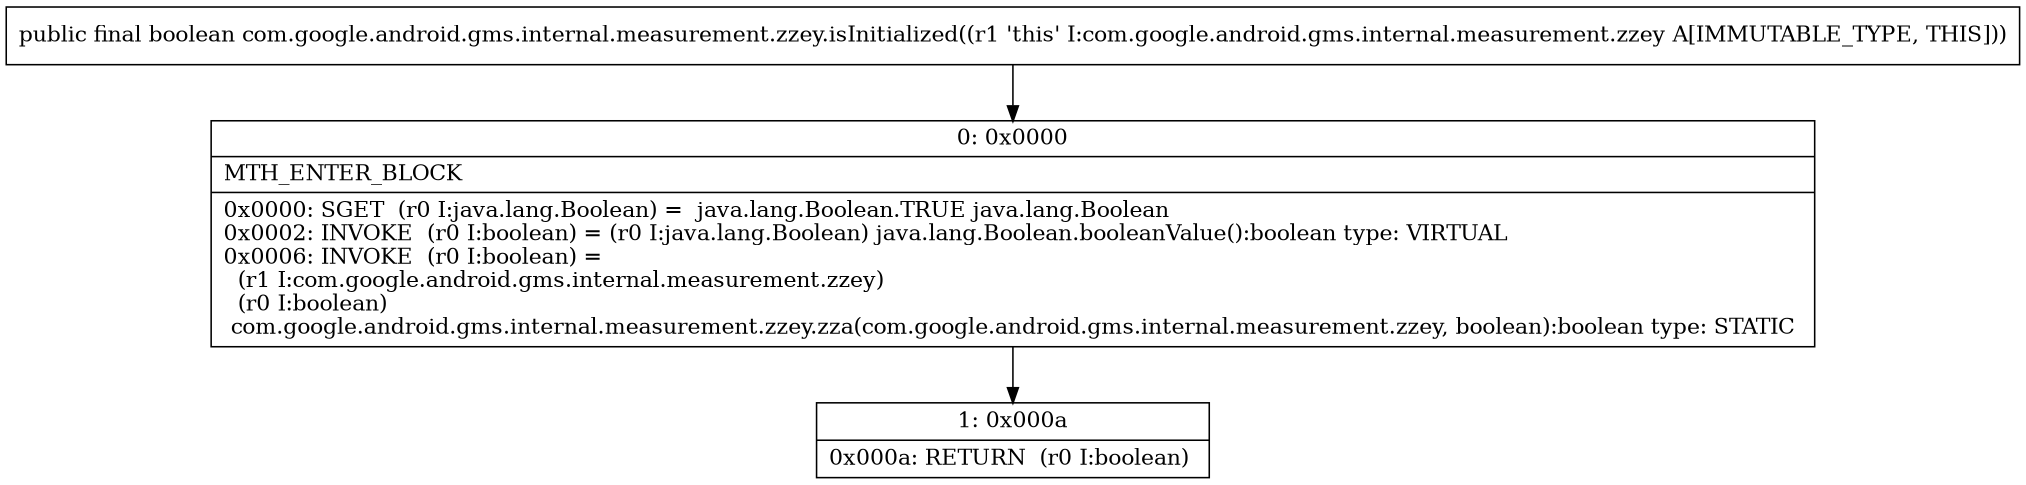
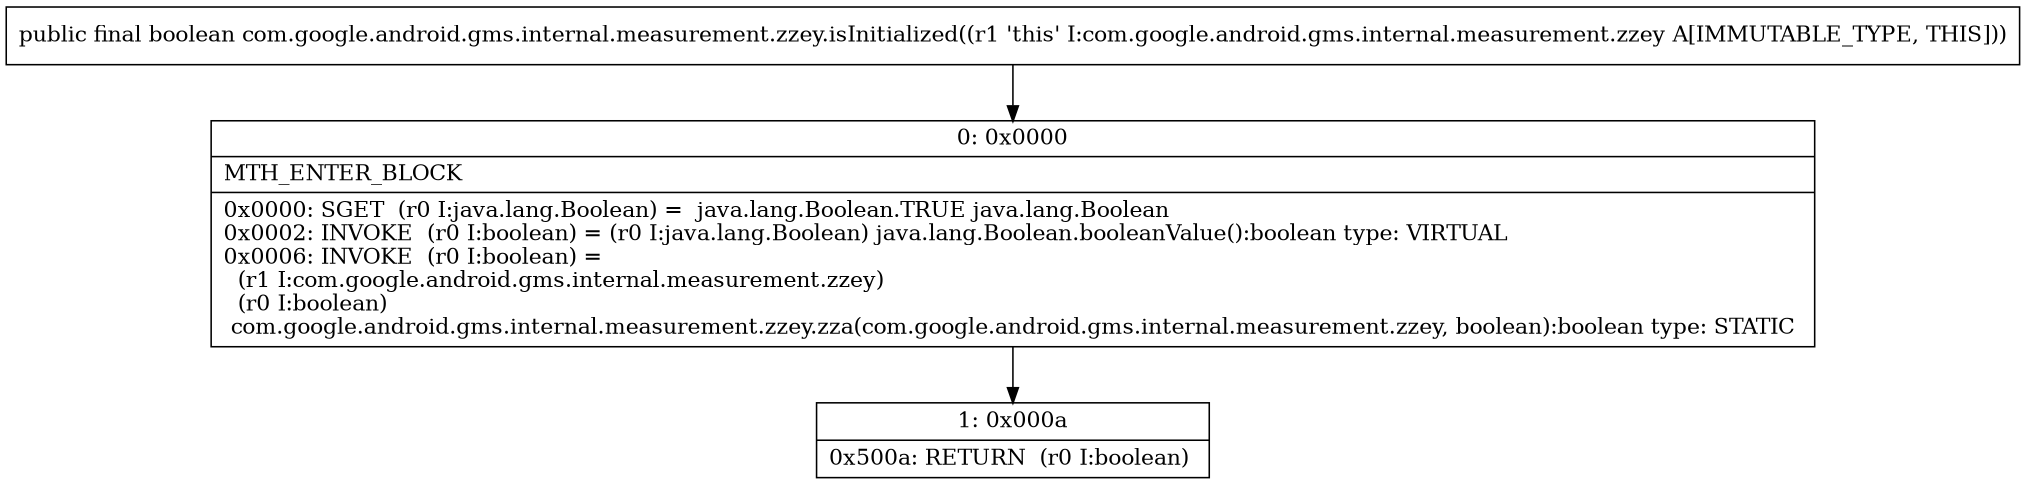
(1013, 458) -> (1013, 458)
